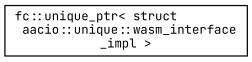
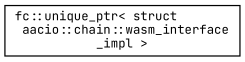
(126, 31) -> (122, 31)
